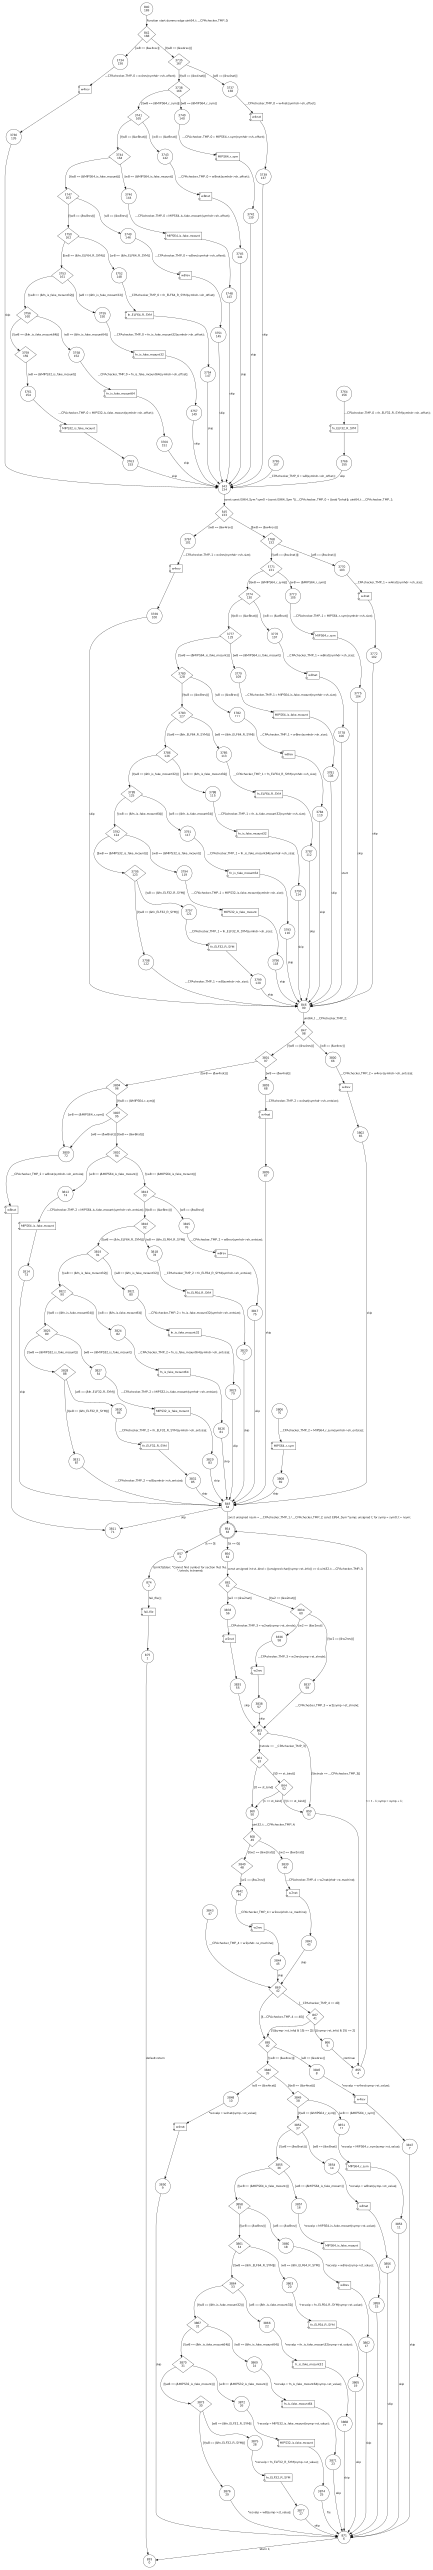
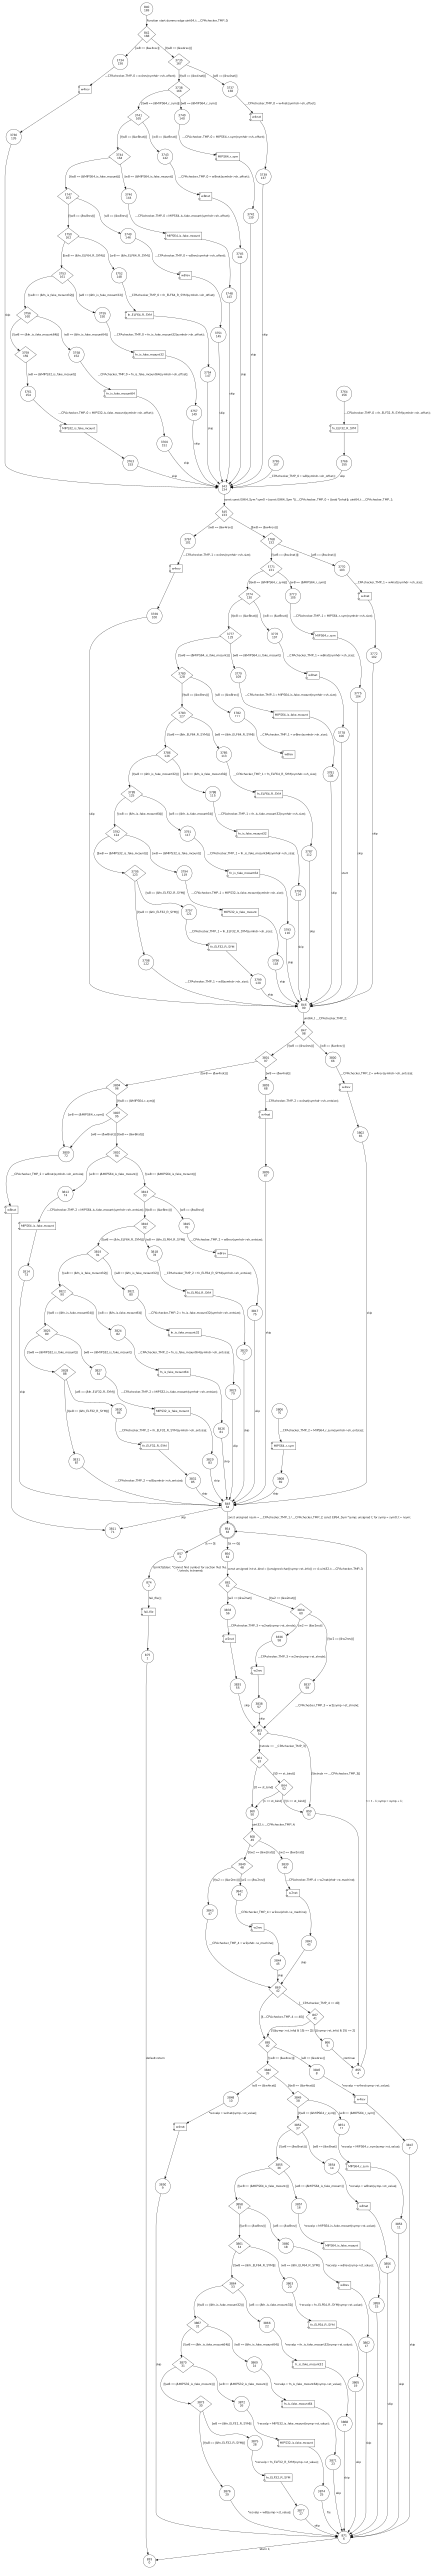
(320, 814) -> none
none -> (212, 1879)
